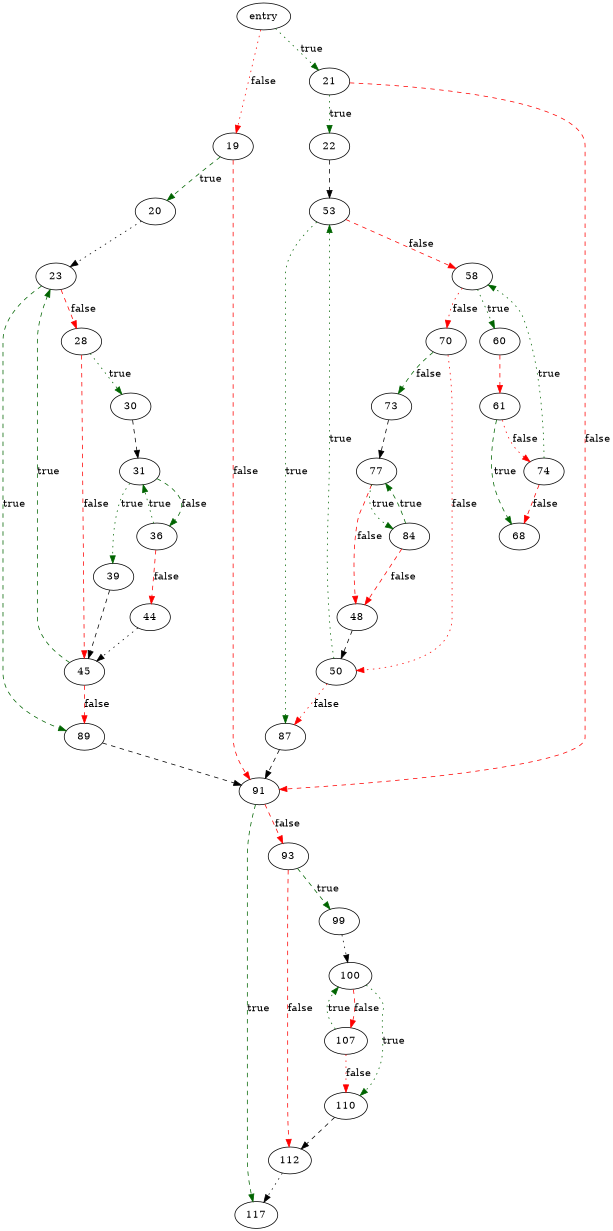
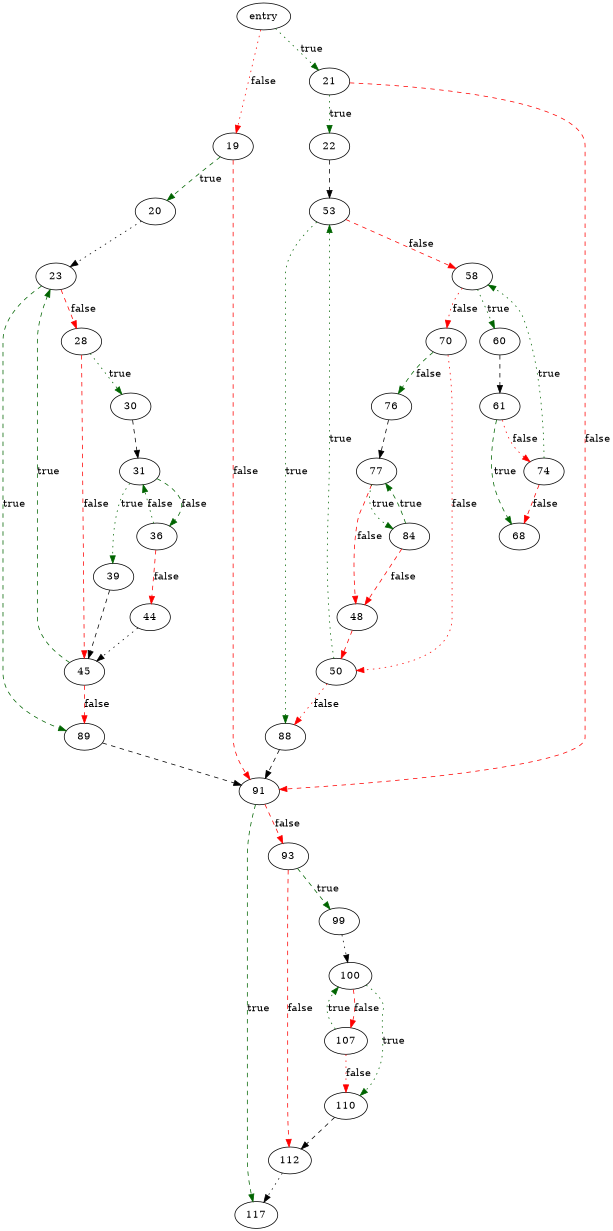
(500, 370) -> (500, 370)
(392, 406) -> (392, 406)
(160, 504) -> (160, 504)
(348, 641) -> (348, 641)
(285, 737) -> (285, 737)
